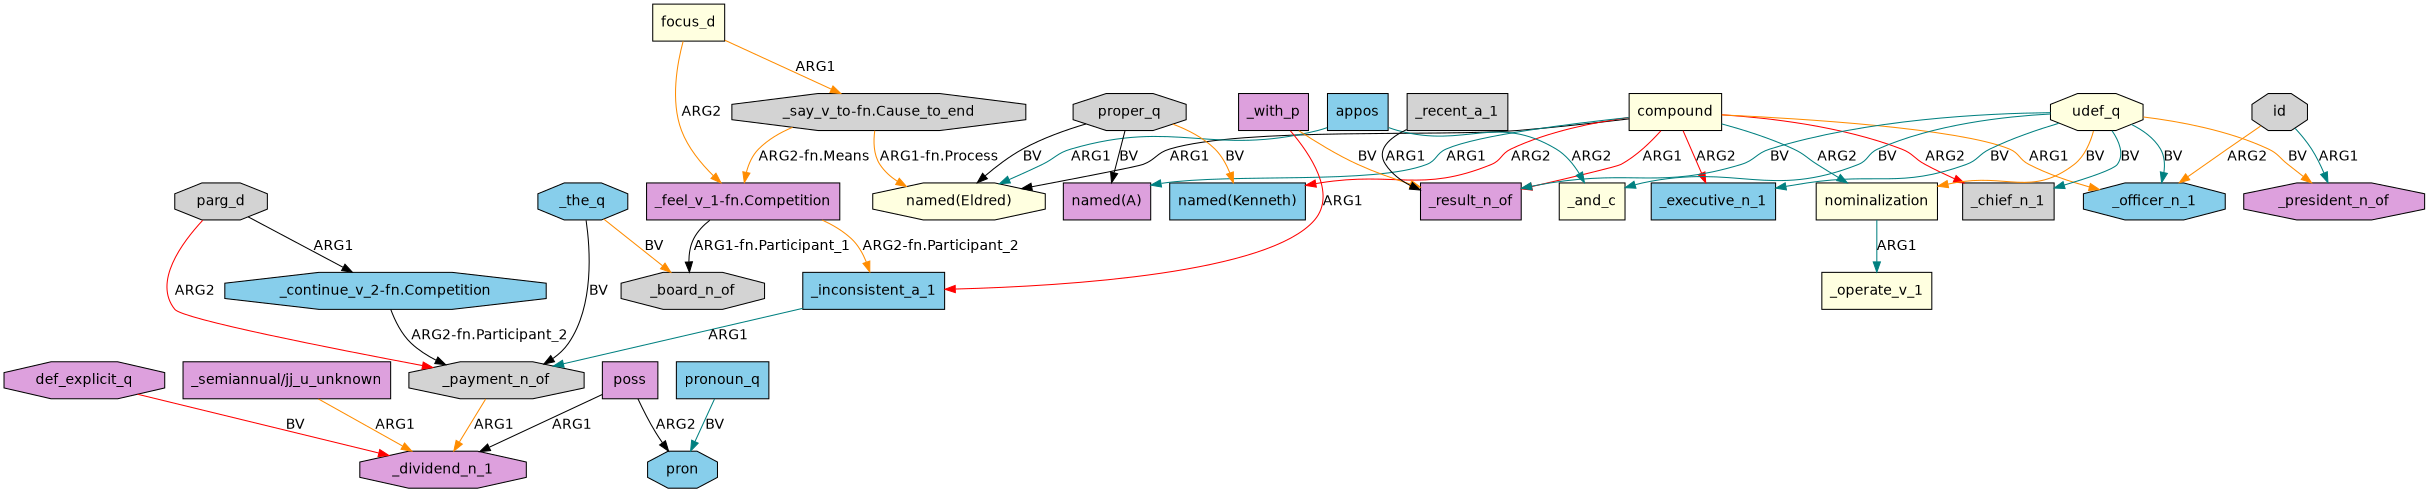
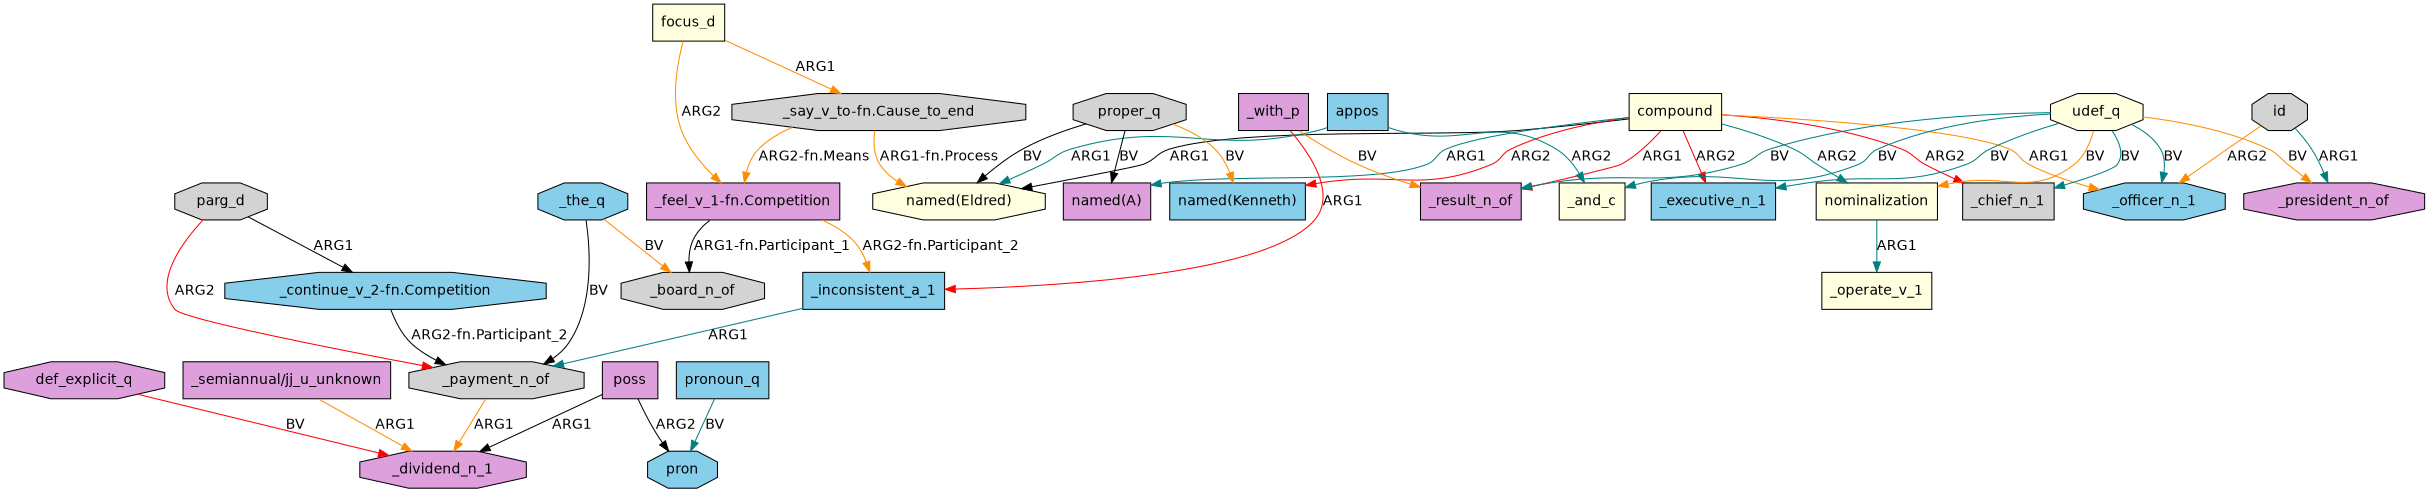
(1457, 112) -> none
